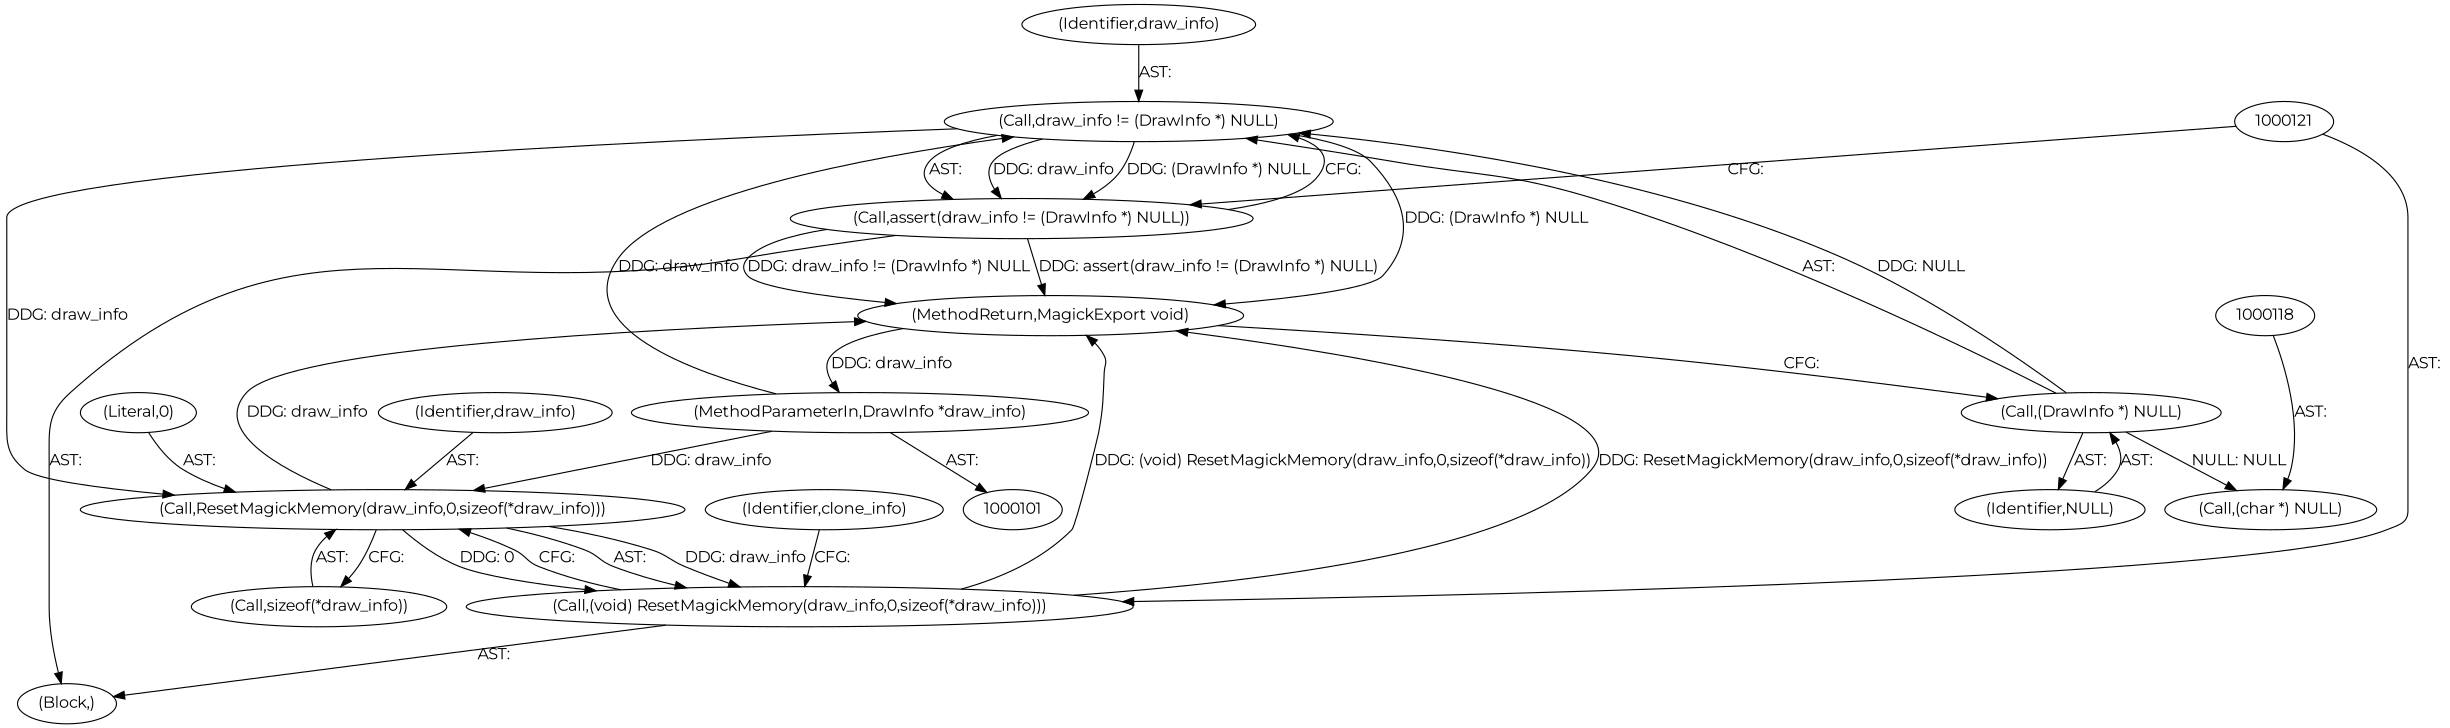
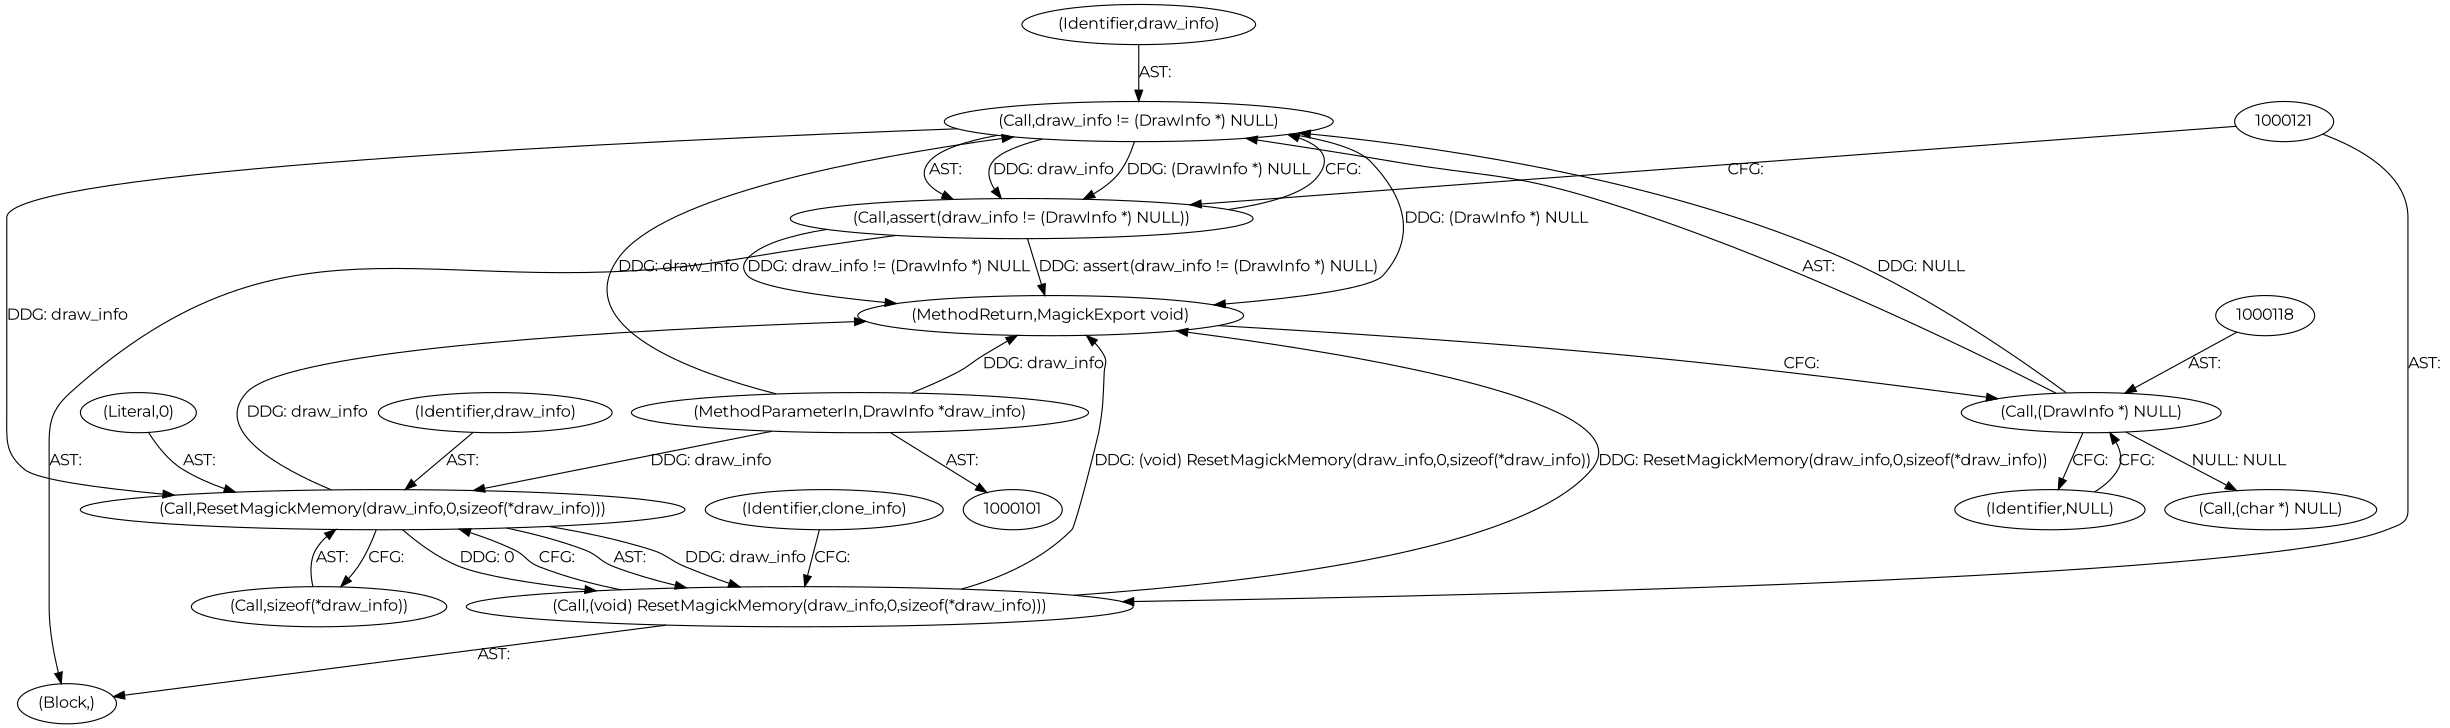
(851, 343) -> (961, 370)
(2292, 407) -> (2186, 360)
(2093, 461) -> (2093, 461)
(2139, 461) -> (2139, 461)
